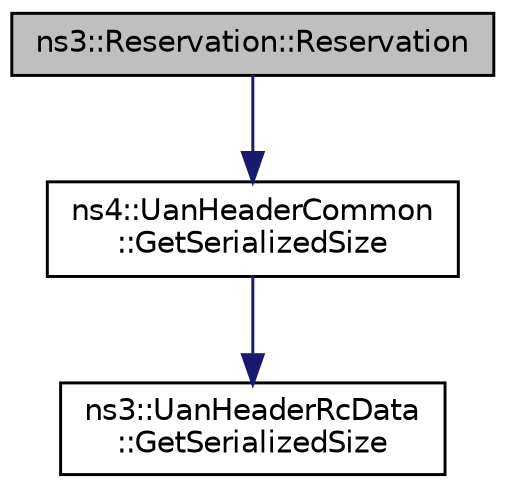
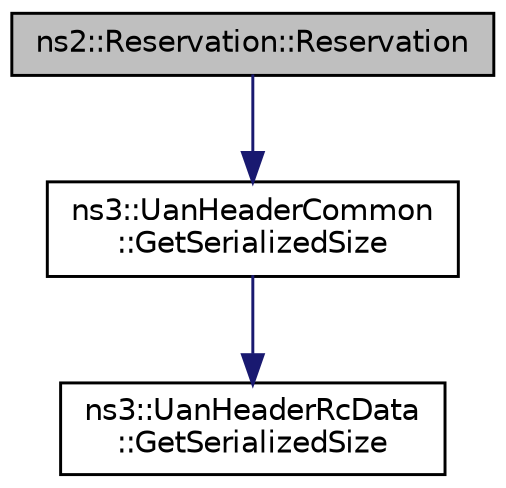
(253, 44) -> (253, 44)
(253, 229) -> (253, 229)
